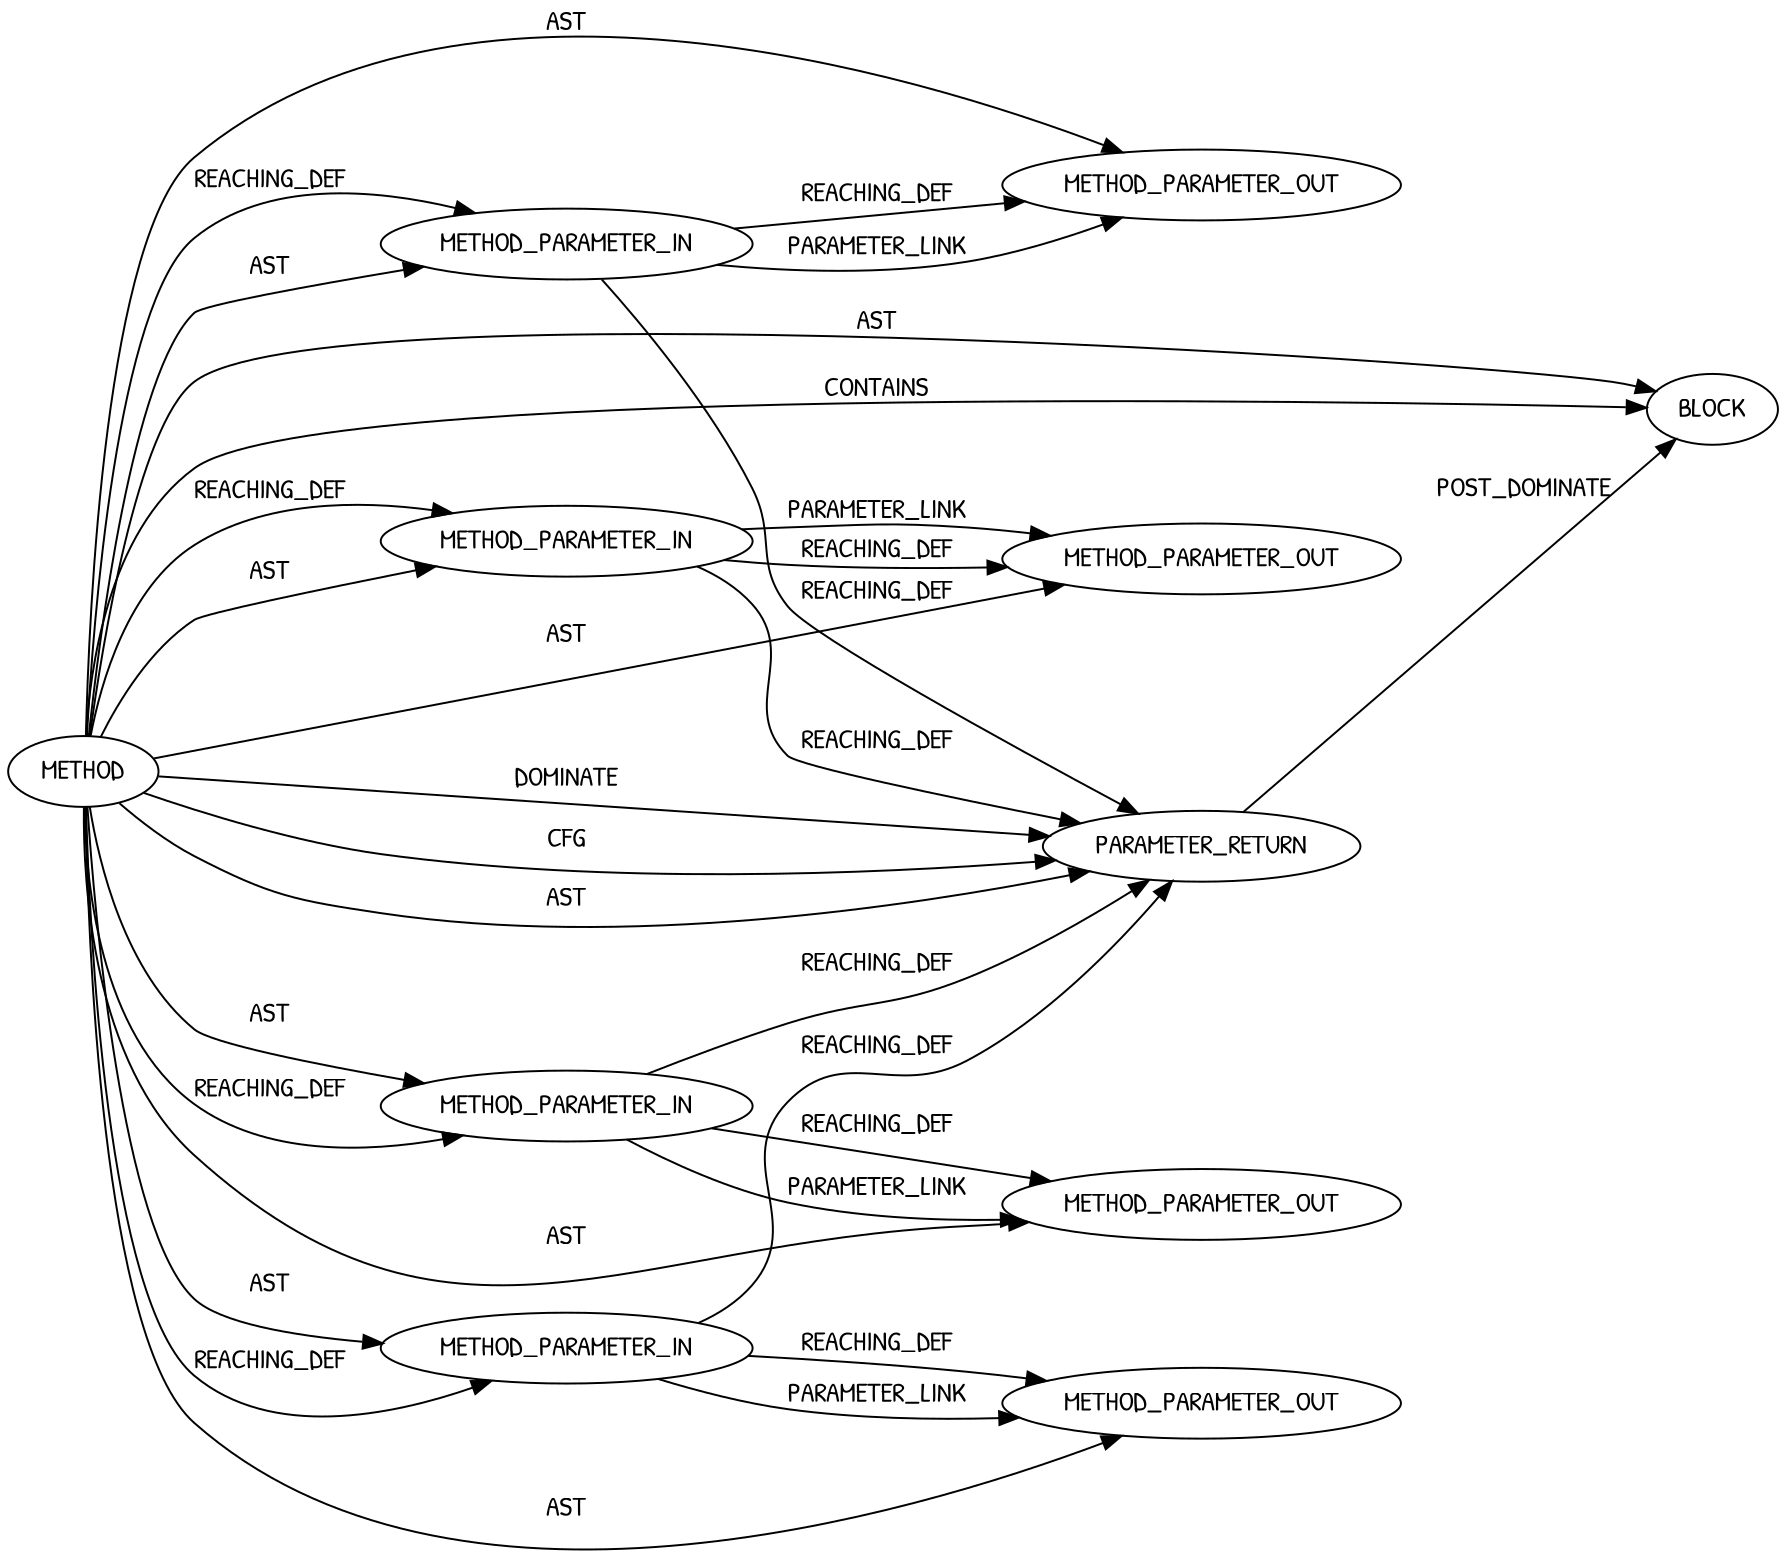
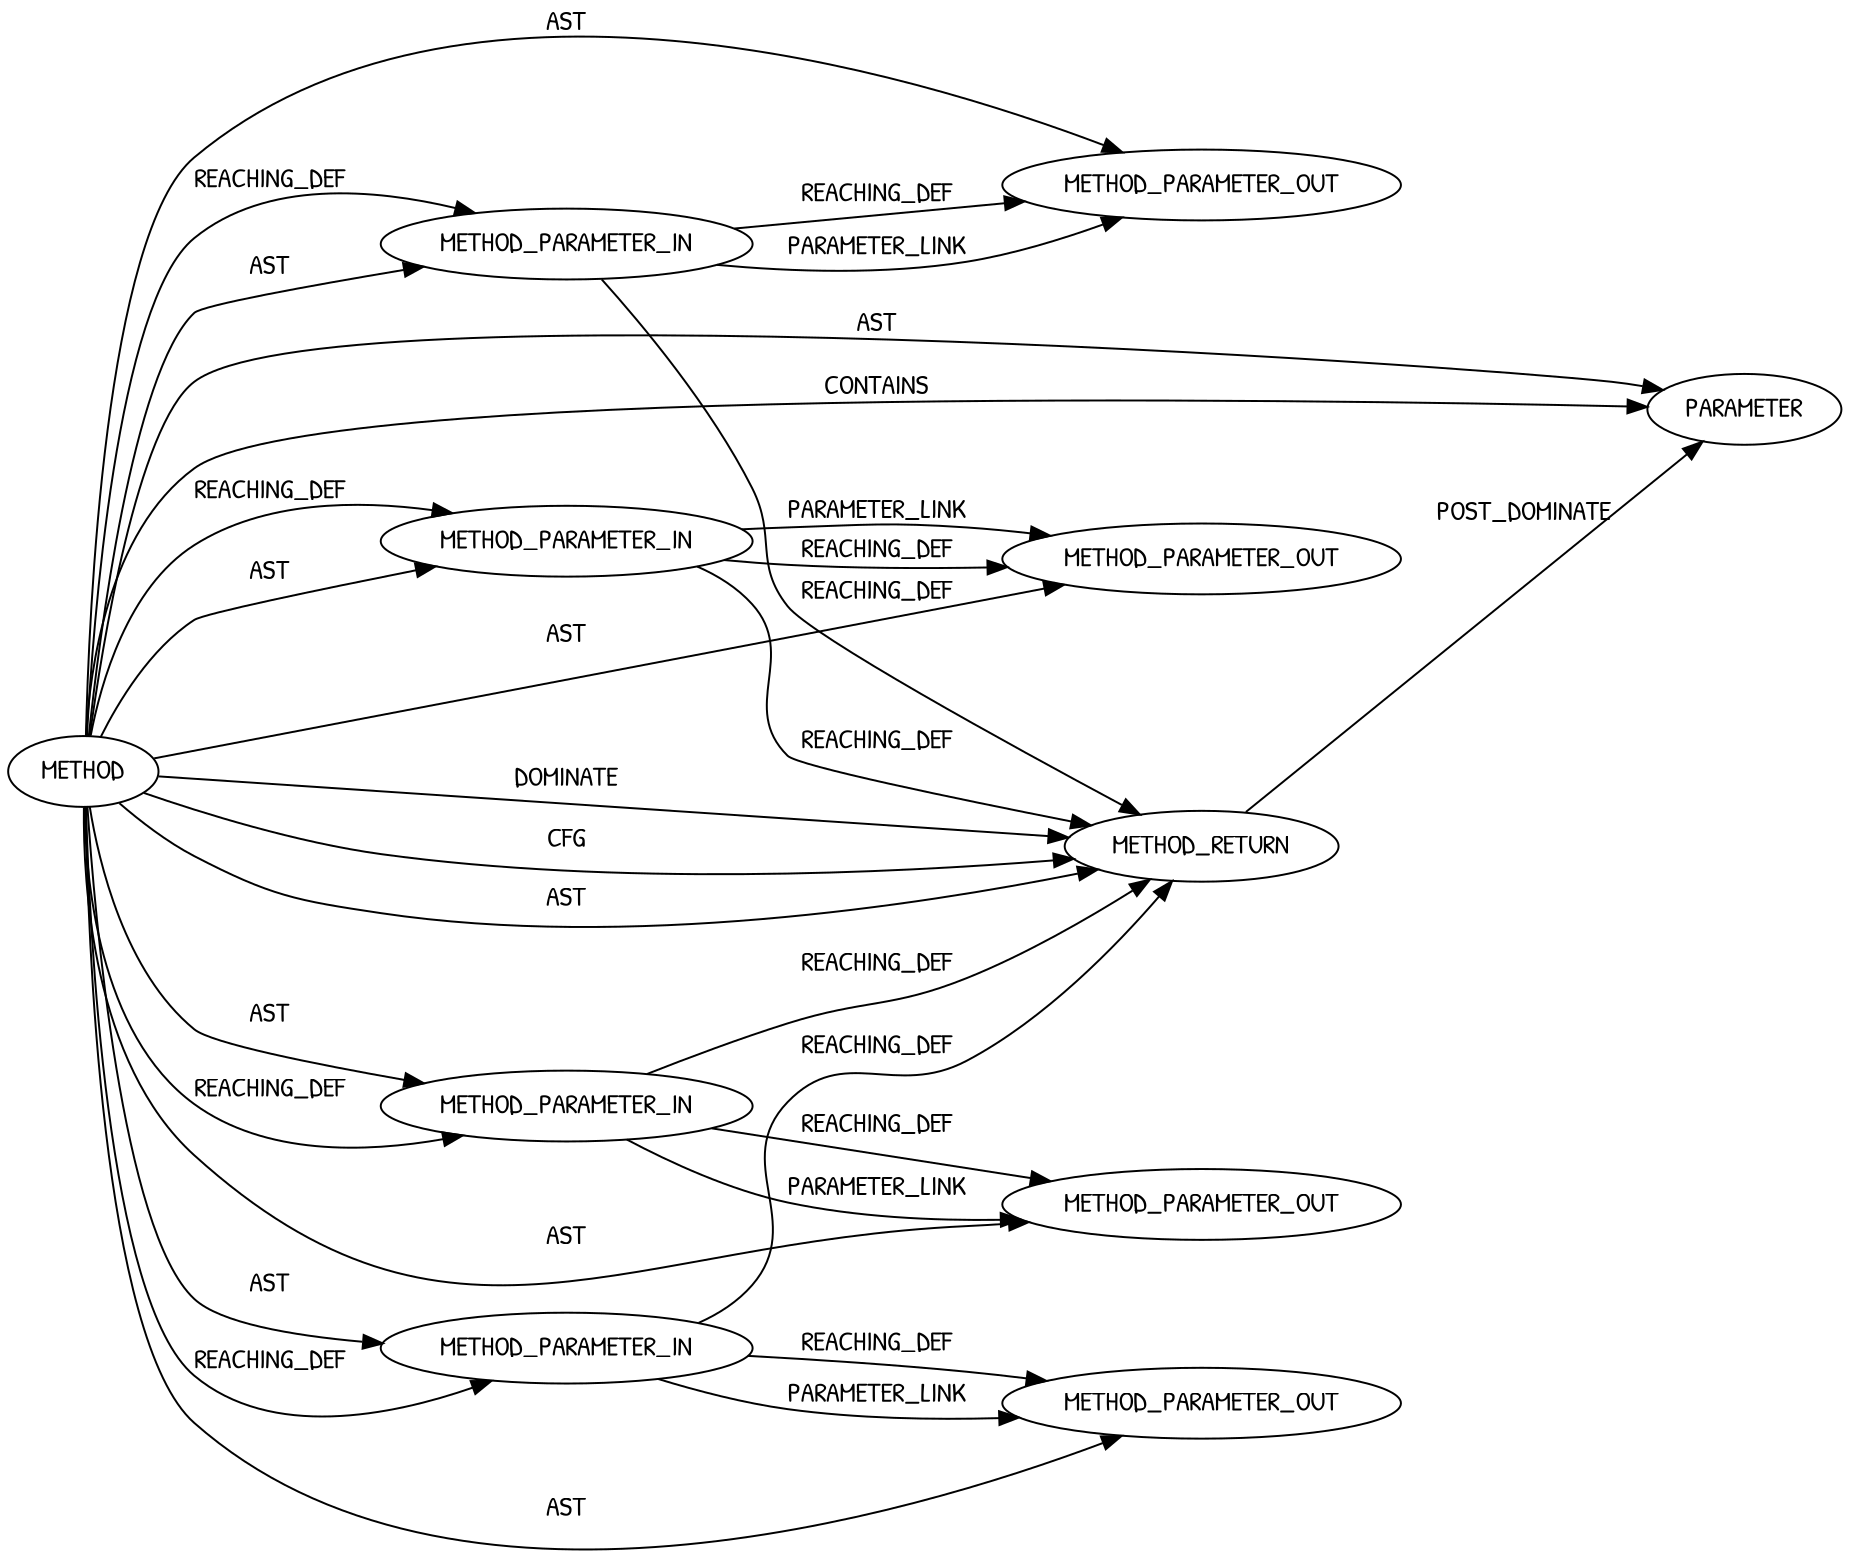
(1712, 409) -> (1744, 409)
(1202, 846) -> (1202, 846)
